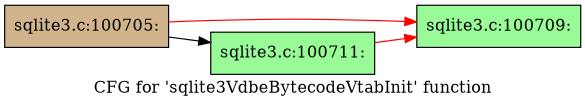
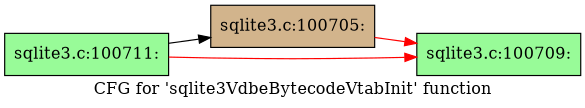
(184, 39) -> (184, 41)
